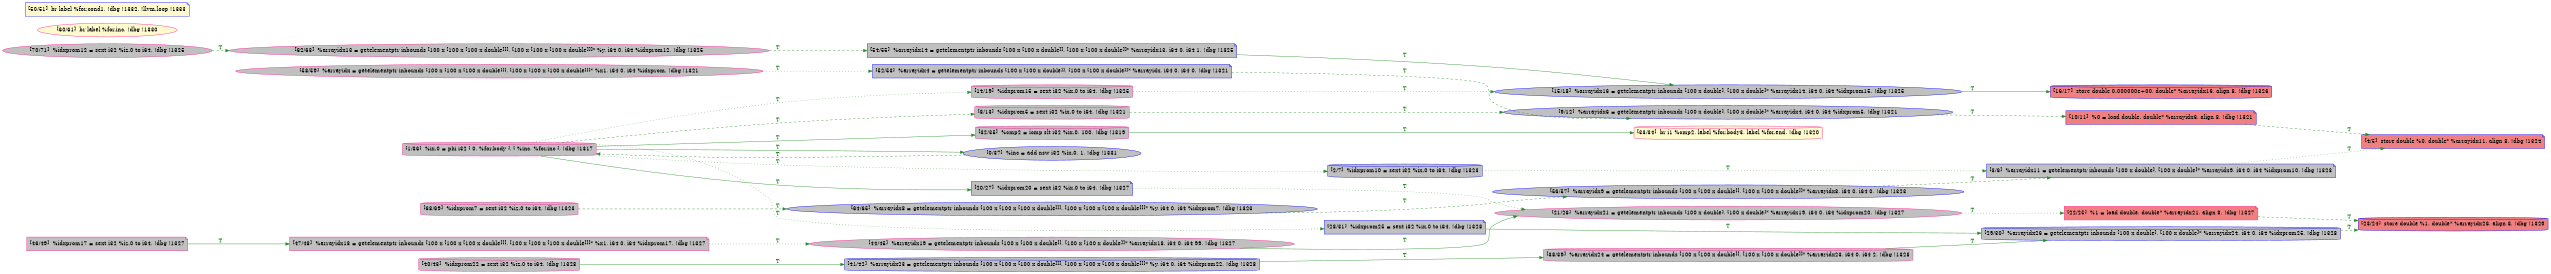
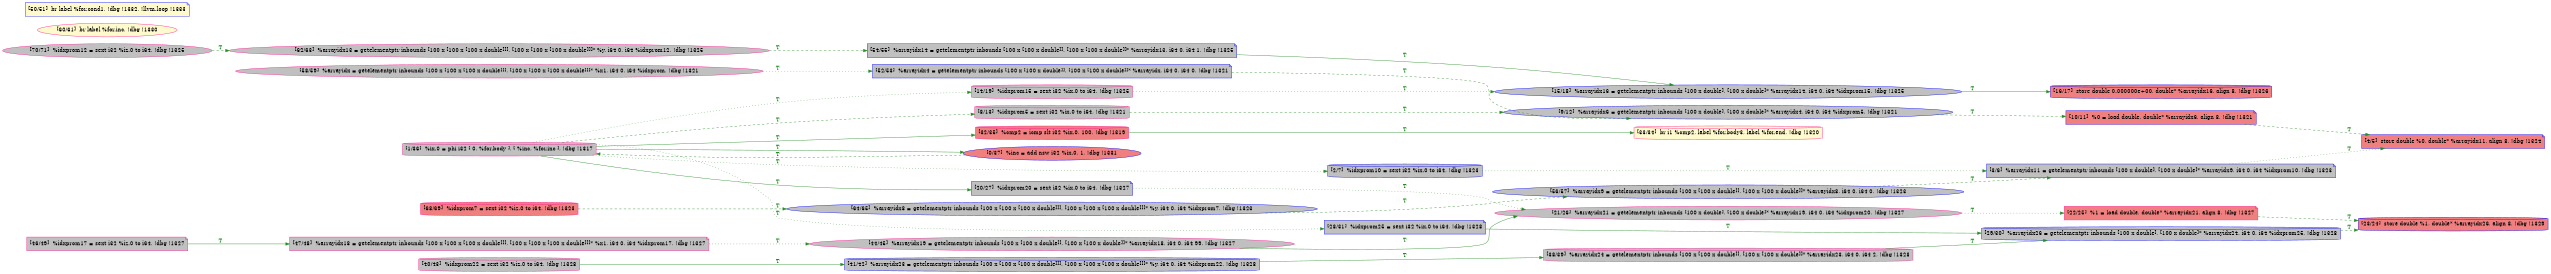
(1052, 133) -> (1052, 133)
(1052, 153) -> (1052, 153)
(499, 209) -> (499, 209)
